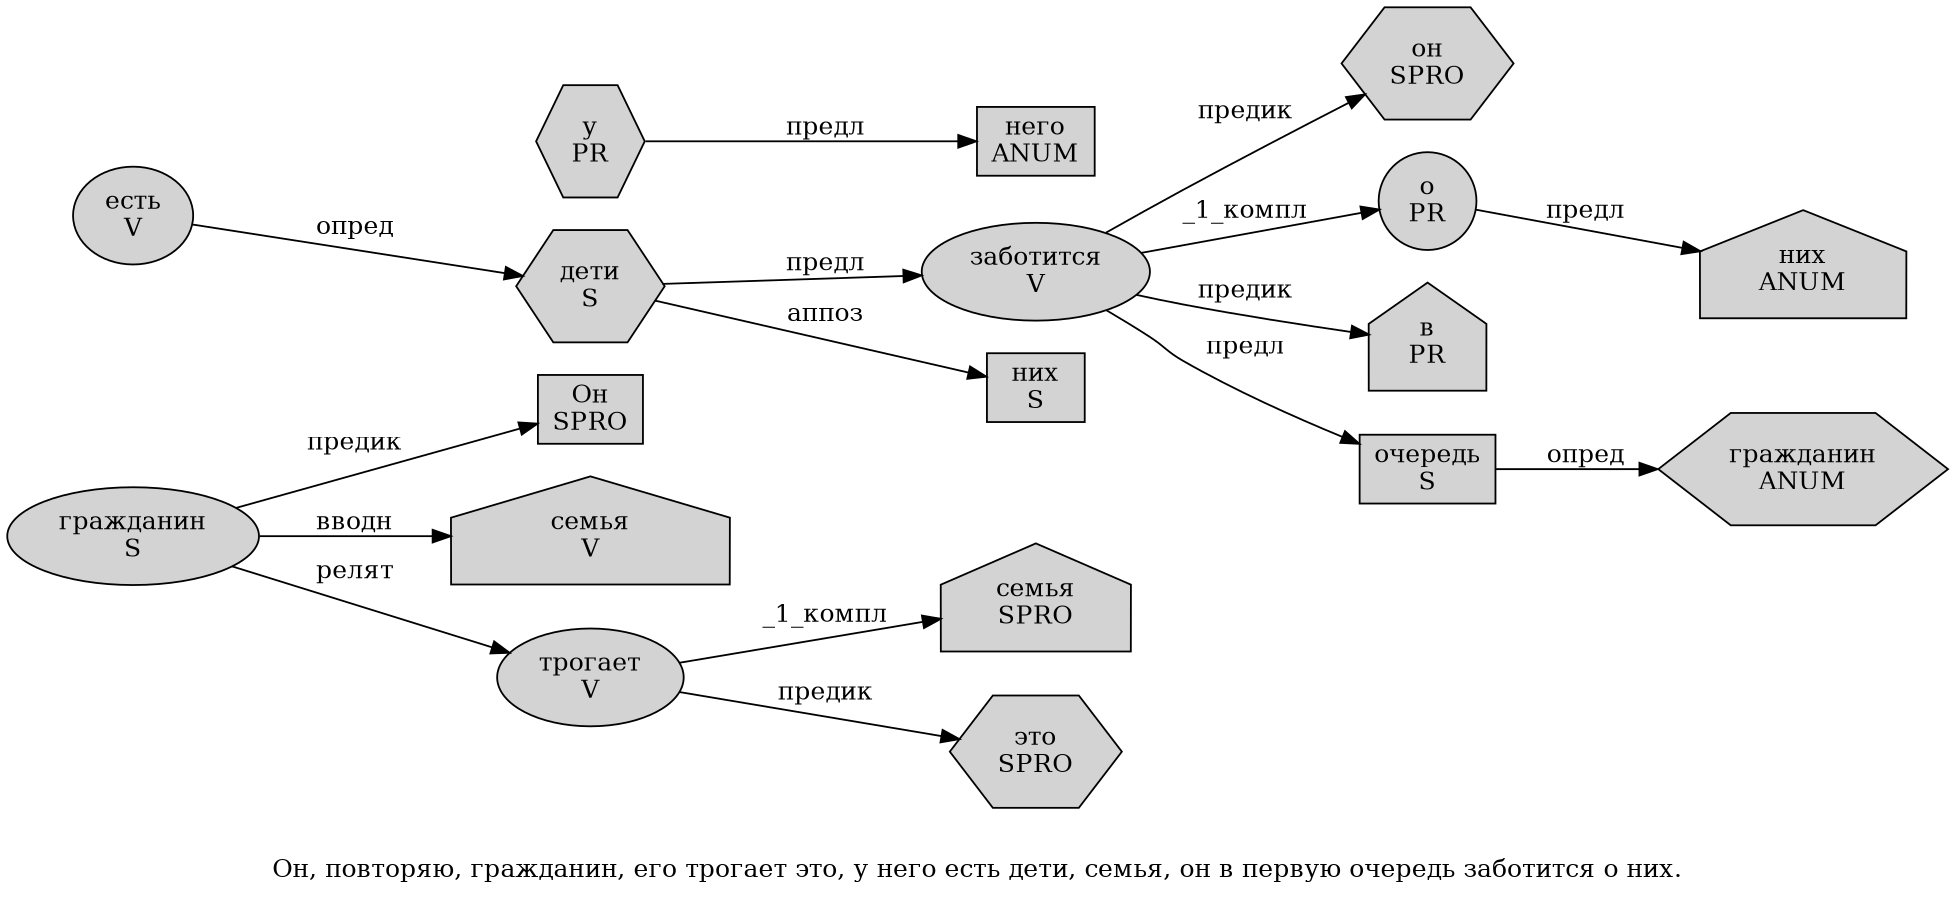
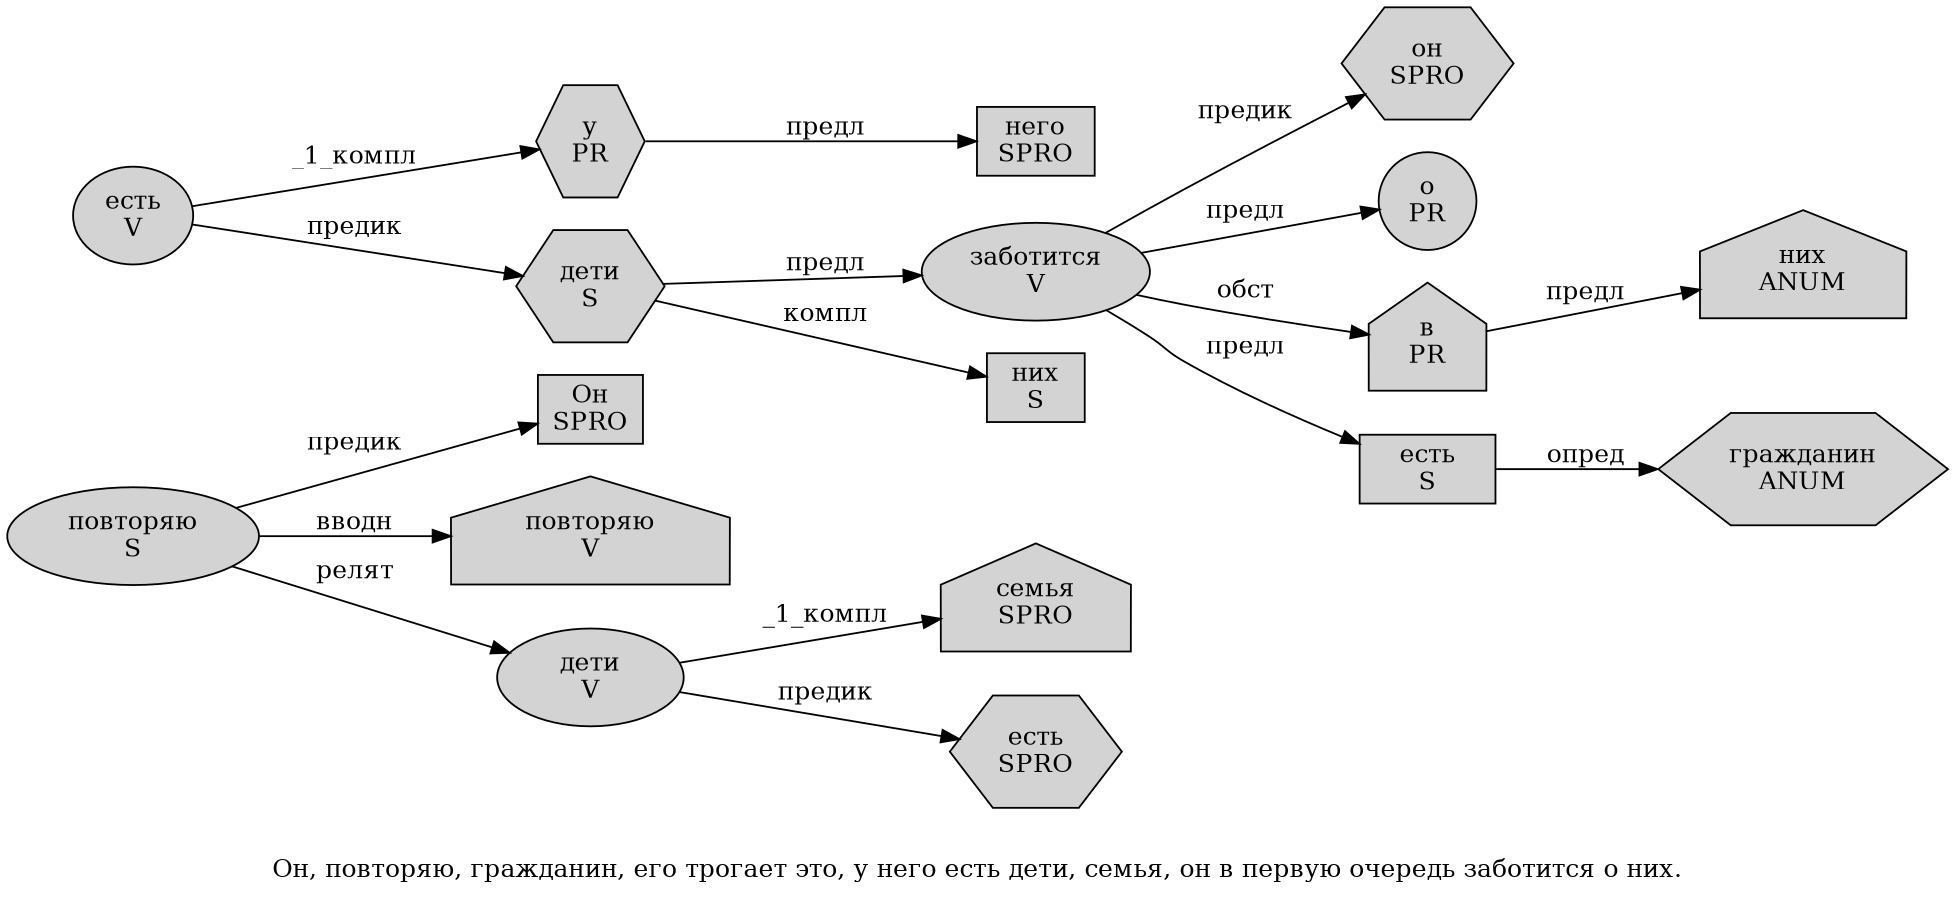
(1036, 141) -> (1036, 141)
none -> (357, 179)
(1246, 211) -> (1246, 211)
(355, 227) -> (355, 227)
(1579, 229) -> (1584, 312)
(1246, 291) -> (1246, 291)
(826, 314) -> (826, 314)
(1428, 469) -> (1428, 469)
(133, 536) -> (133, 536)
(590, 536) -> (590, 536)
(590, 677) -> (590, 677)
(1036, 752) -> (1036, 752)
